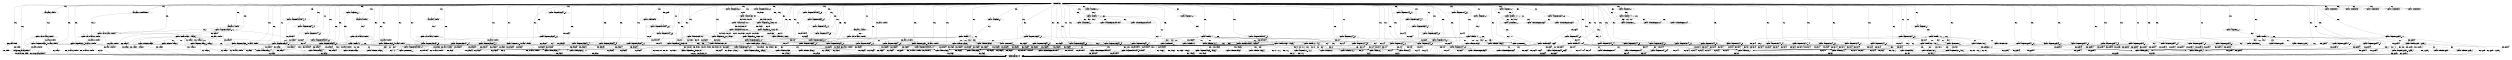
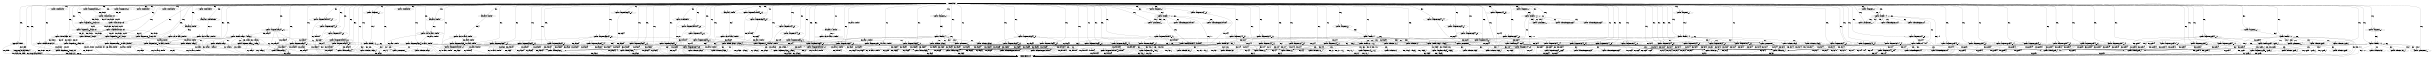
(666, 13) -> (698, 13)
(1931, 40) -> none
none -> (1314, 56)
